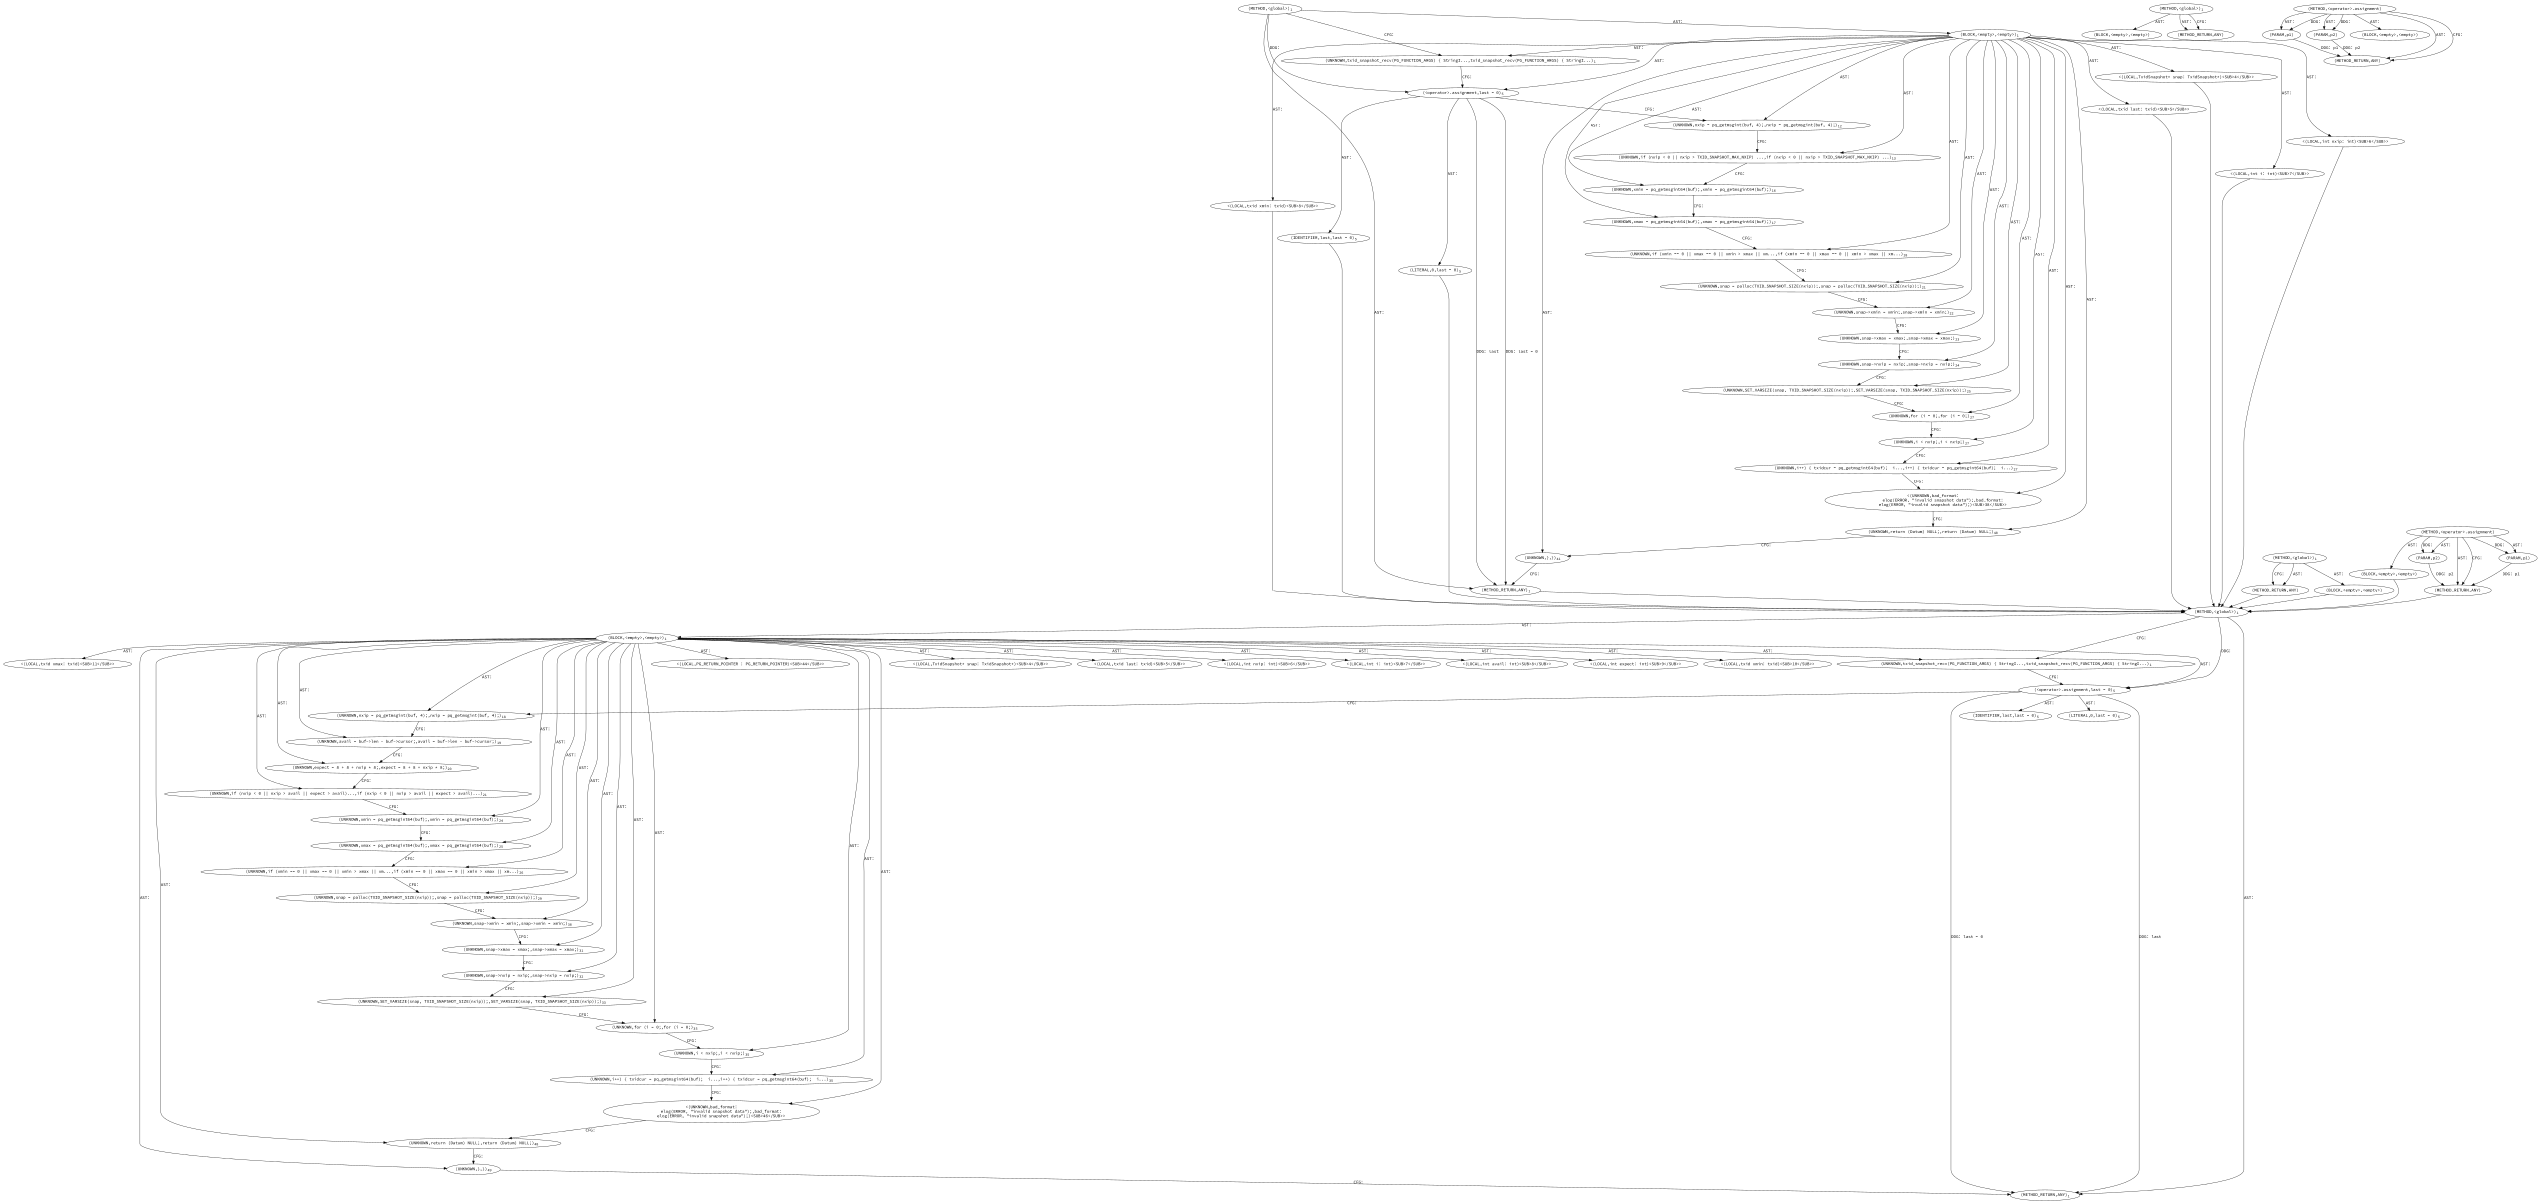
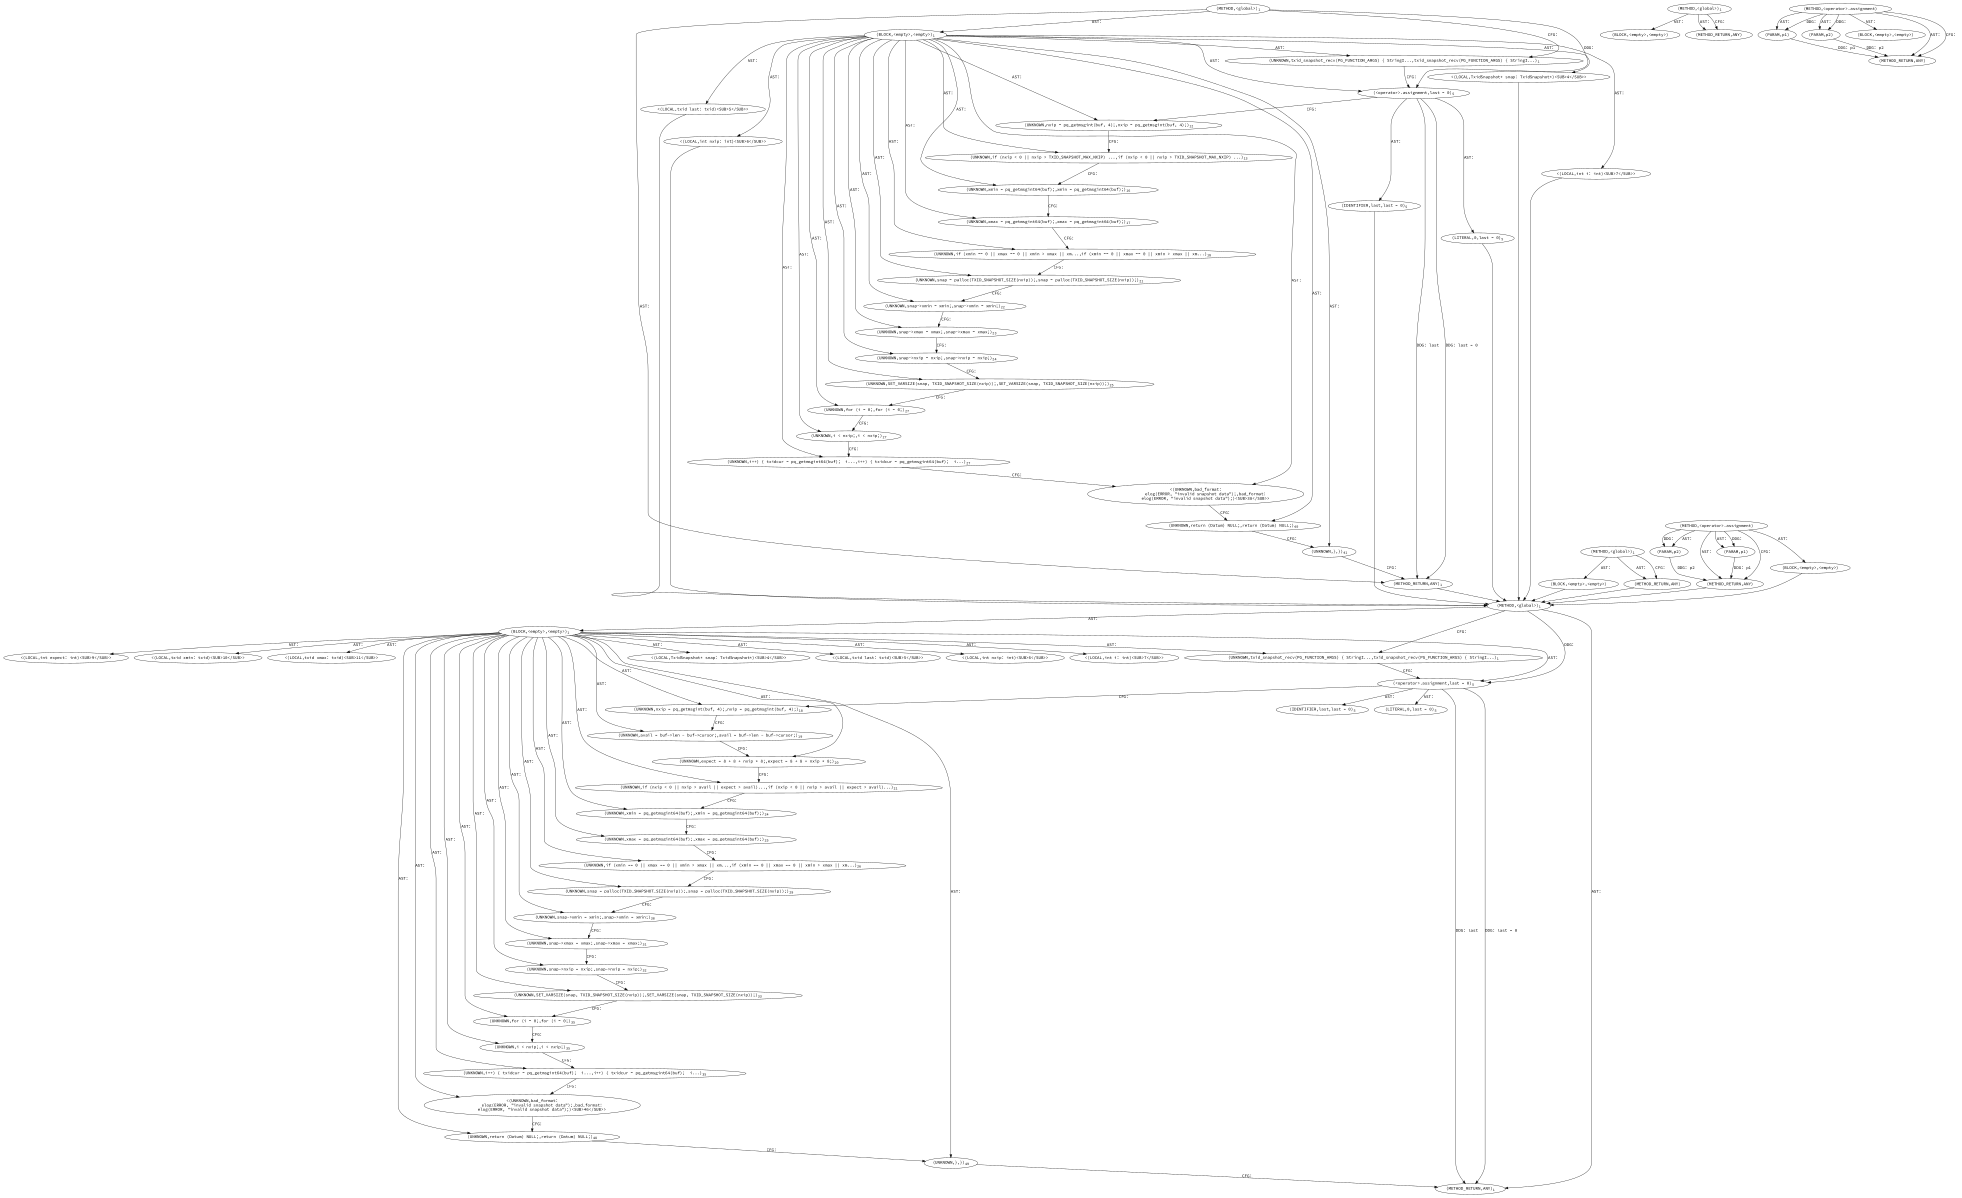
(1273, 206) -> none
(751, 664) -> none
(1507, 664) -> none
